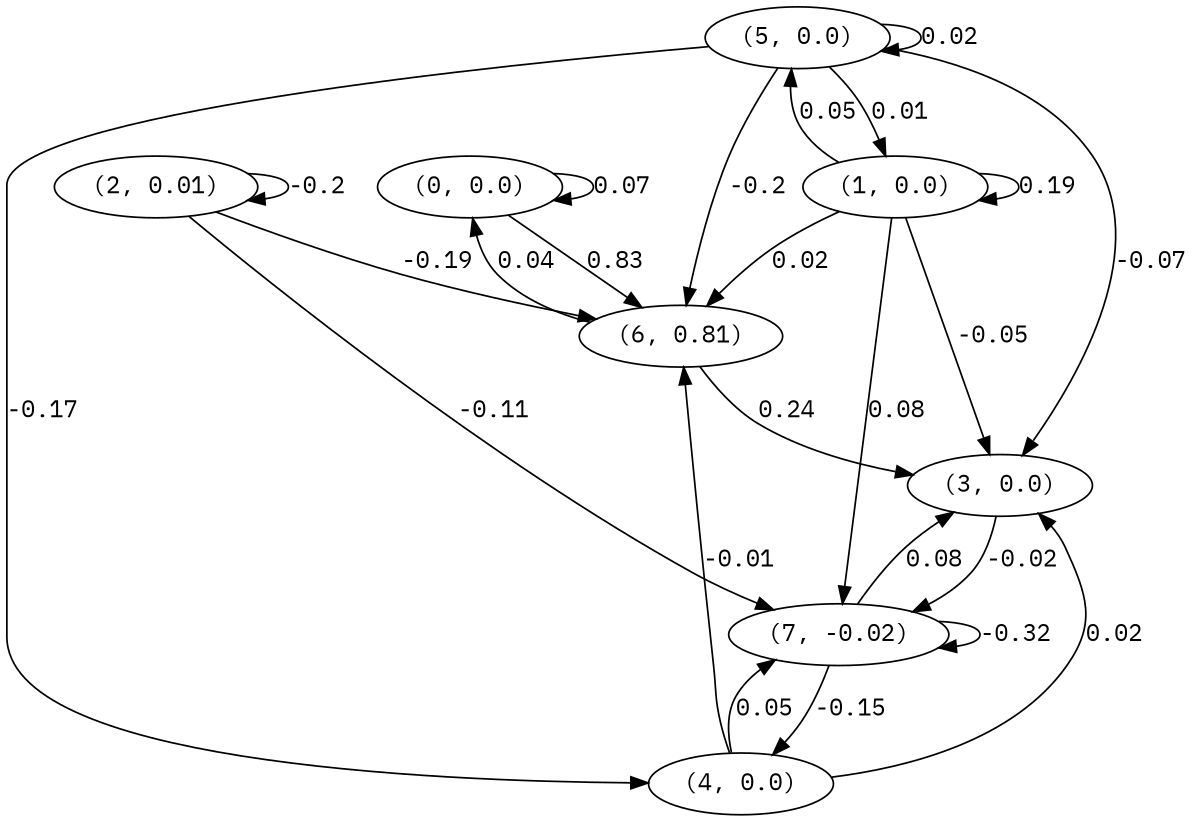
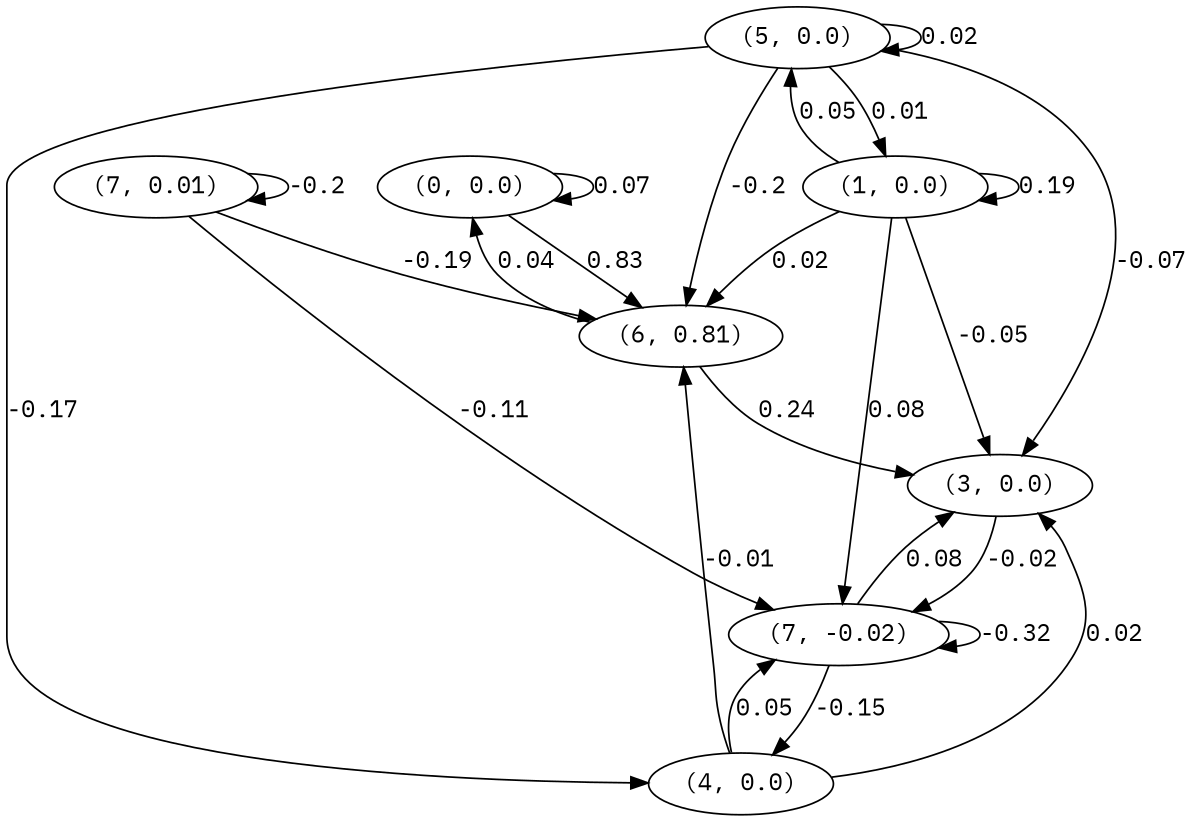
(156, 187) -> (156, 187)
